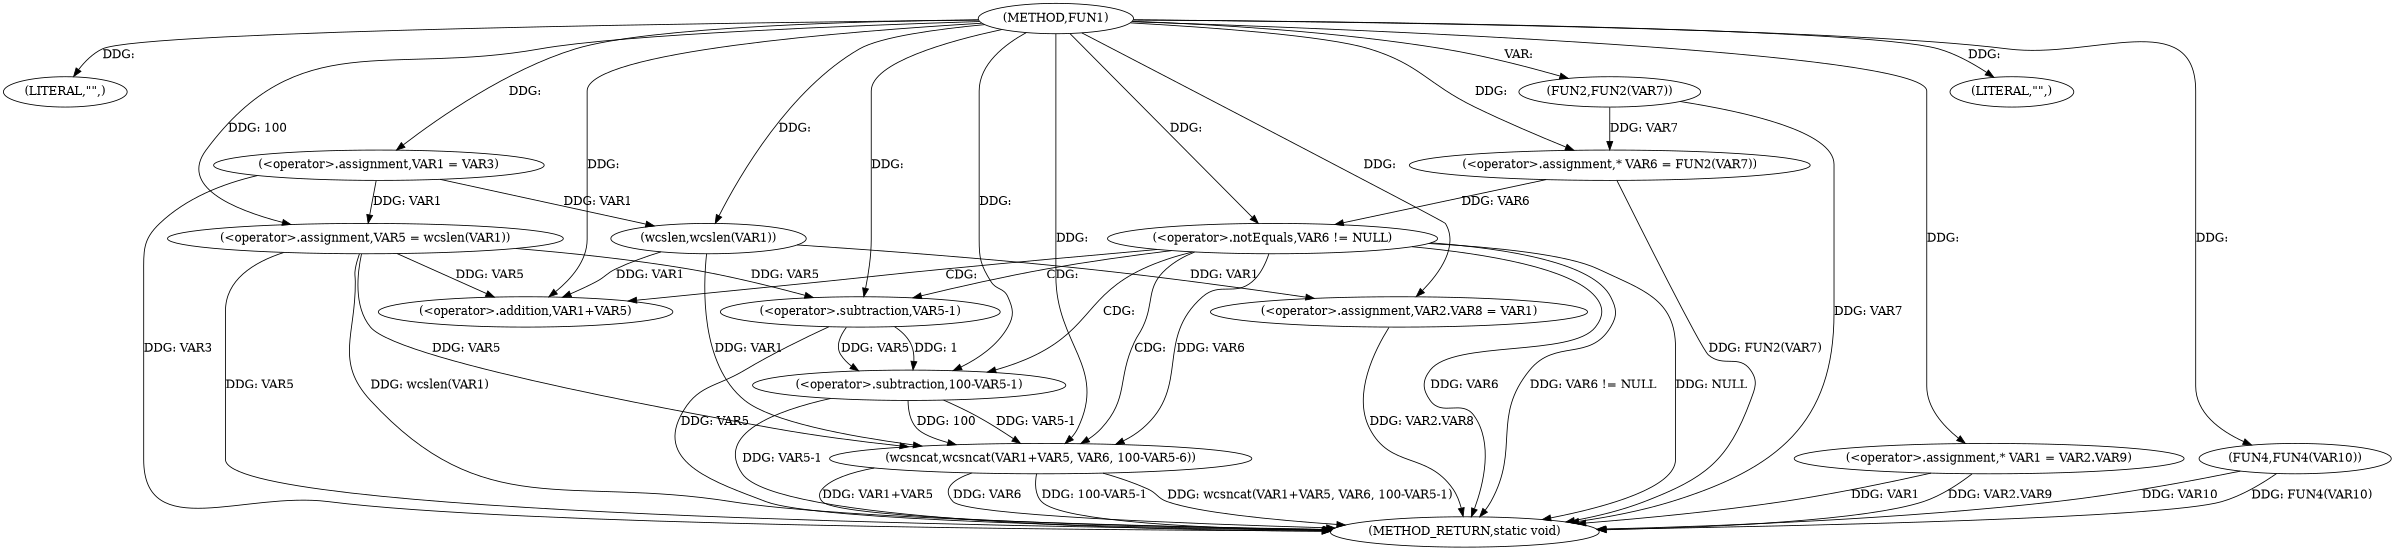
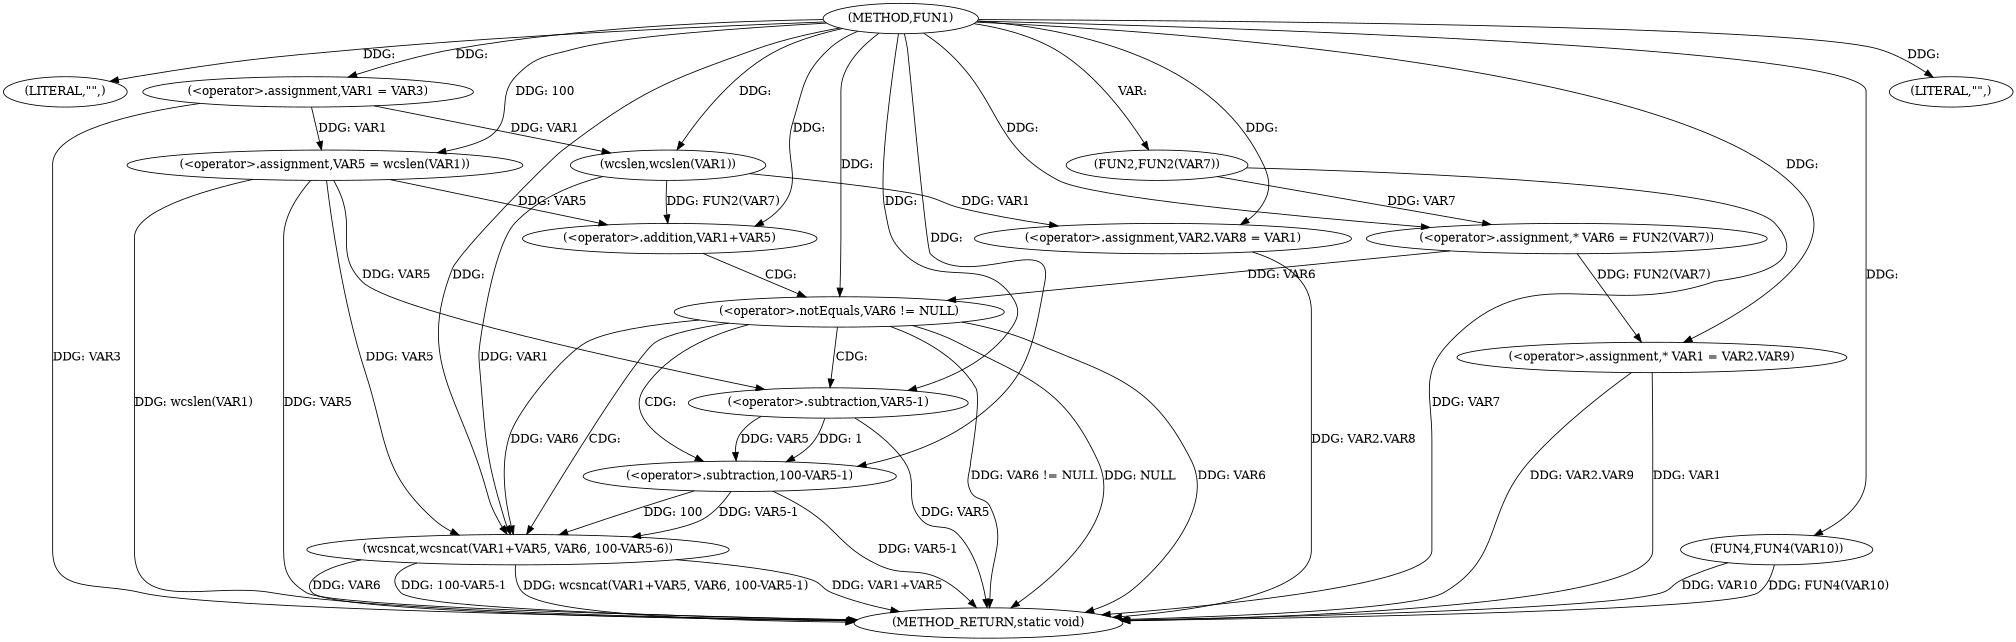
(897, 274) -> (750, 274)
(650, 275) -> (723, 202)
(1754, 377) -> (1602, 288)
